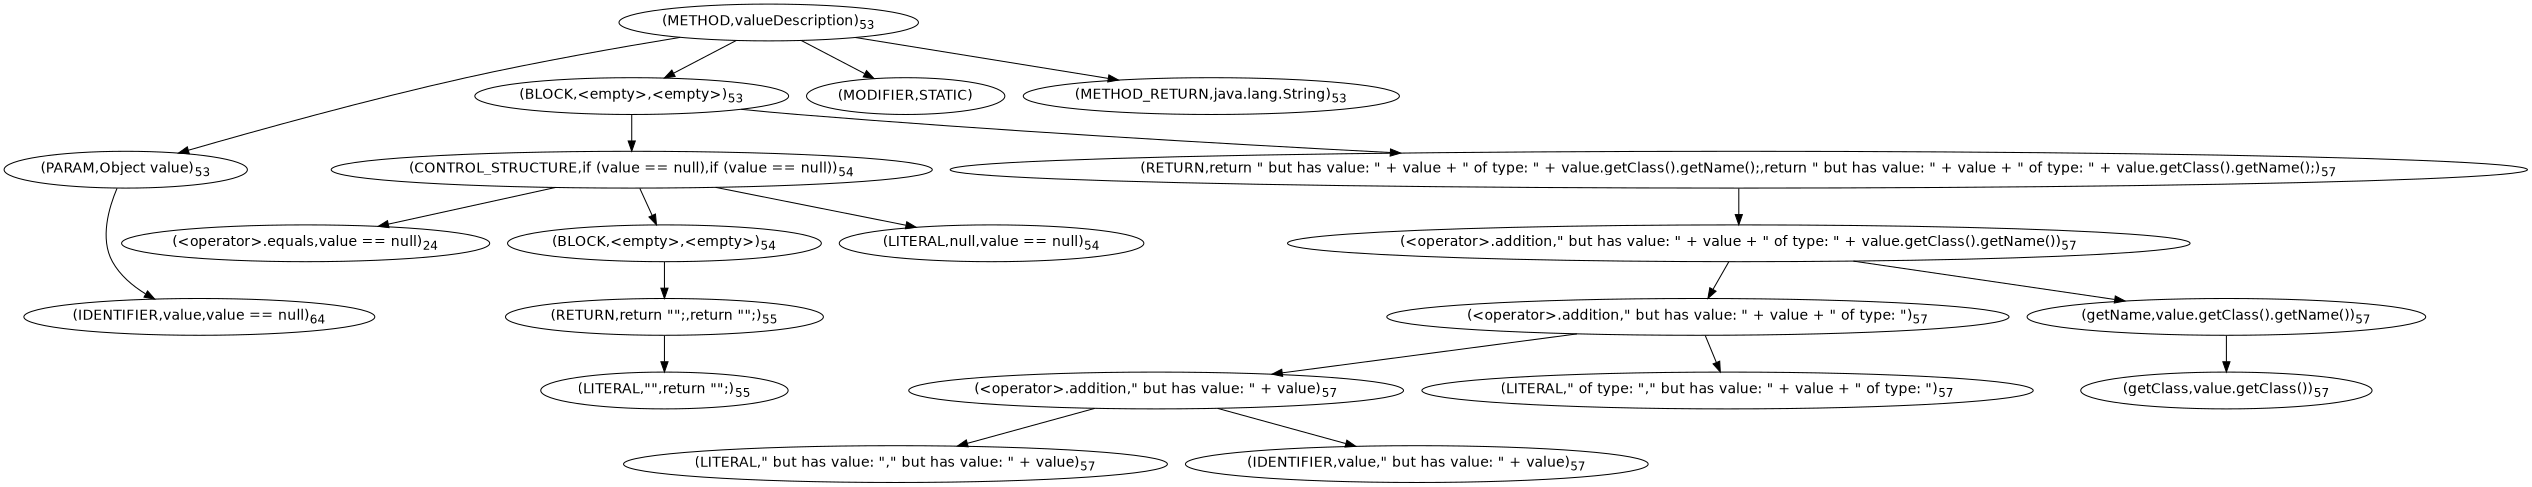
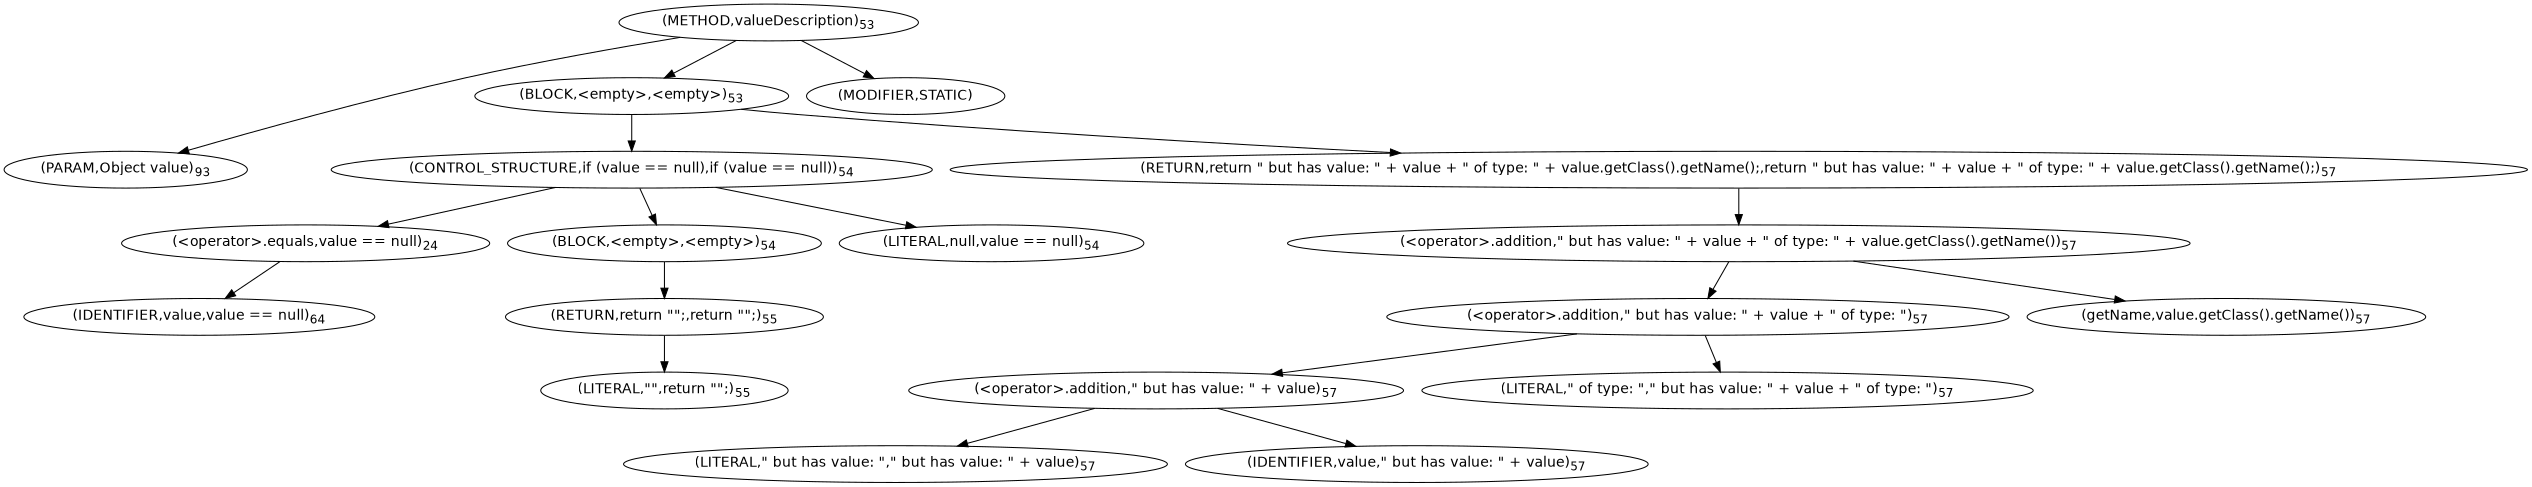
(1211, 96) -> none
(203, 168) -> (203, 168)
(108, 248) -> (257, 277)
(2226, 390) -> none
